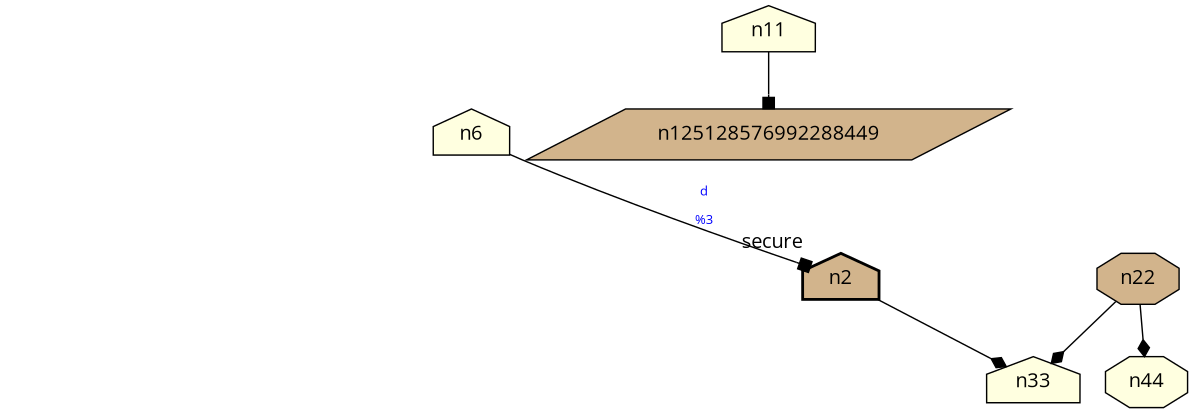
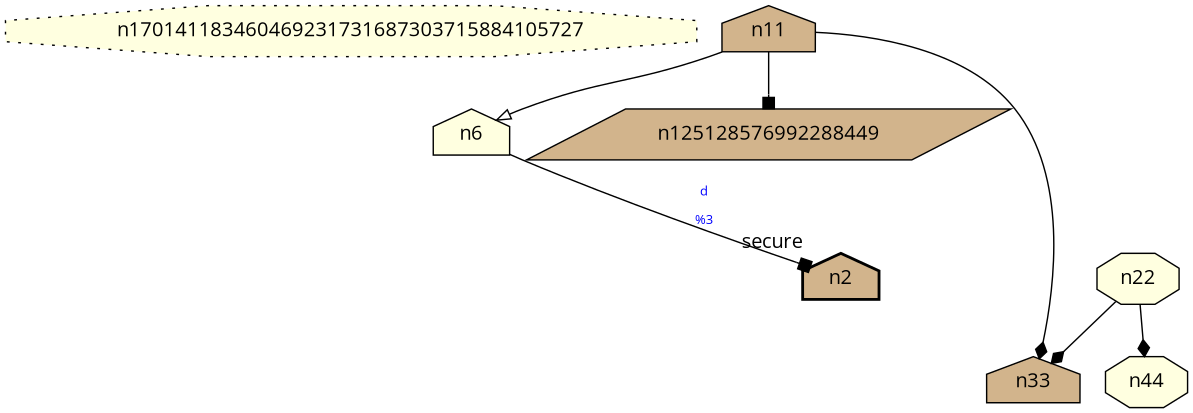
none -> (351, 31)
(769, 31) -> (769, 31)
none -> (616, 82)
(1138, 279) -> (1138, 279)
(934, 329) -> (1021, 118)
(1033, 382) -> (1033, 382)
